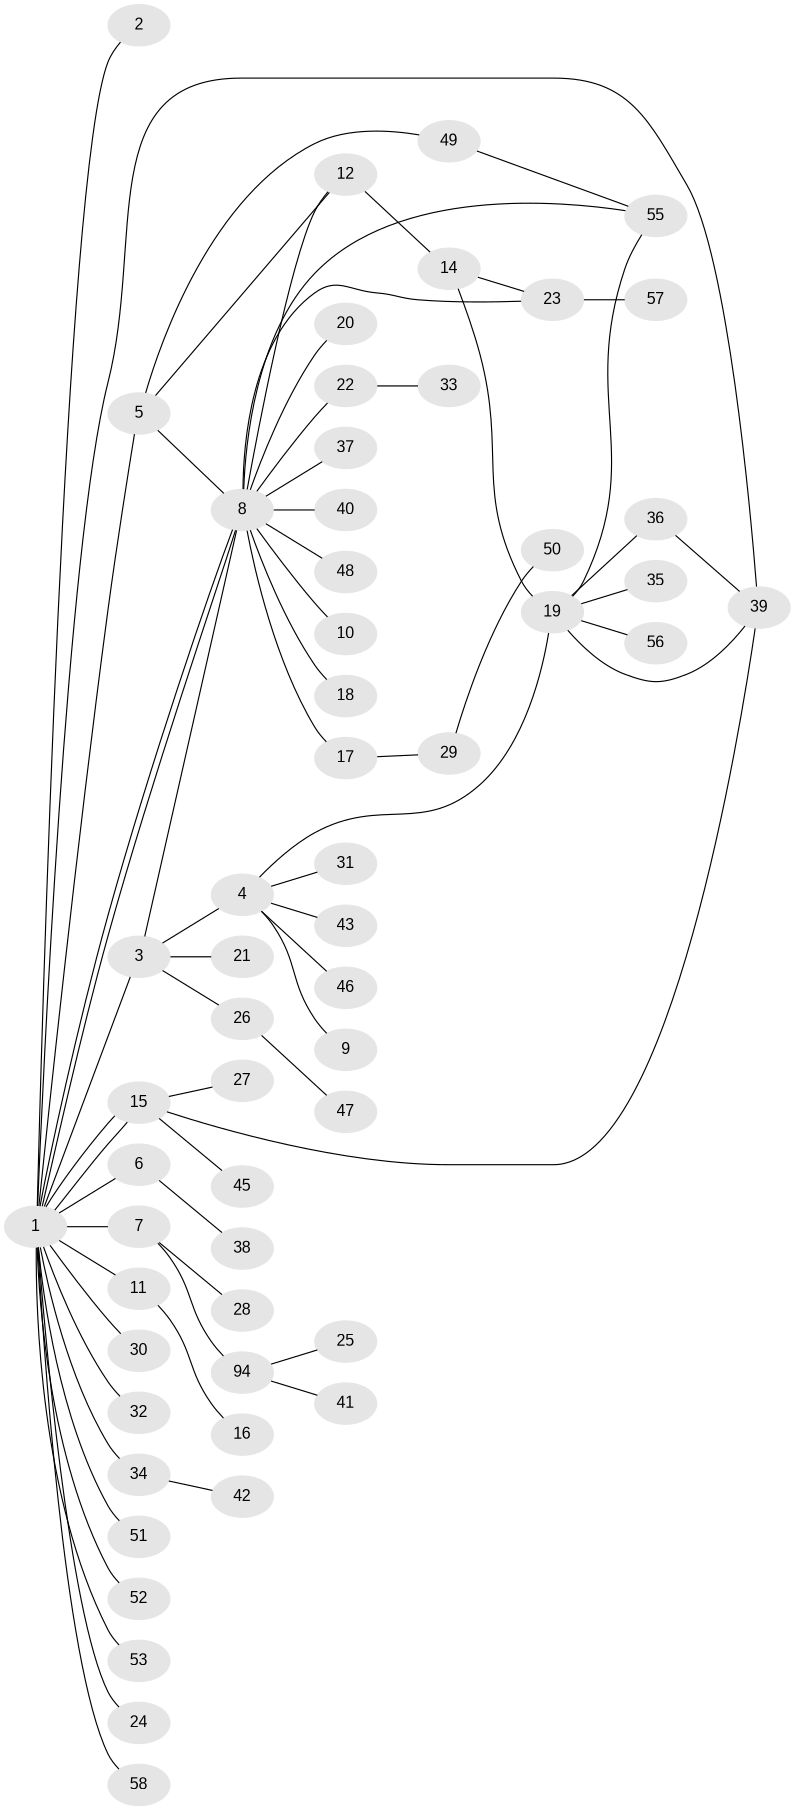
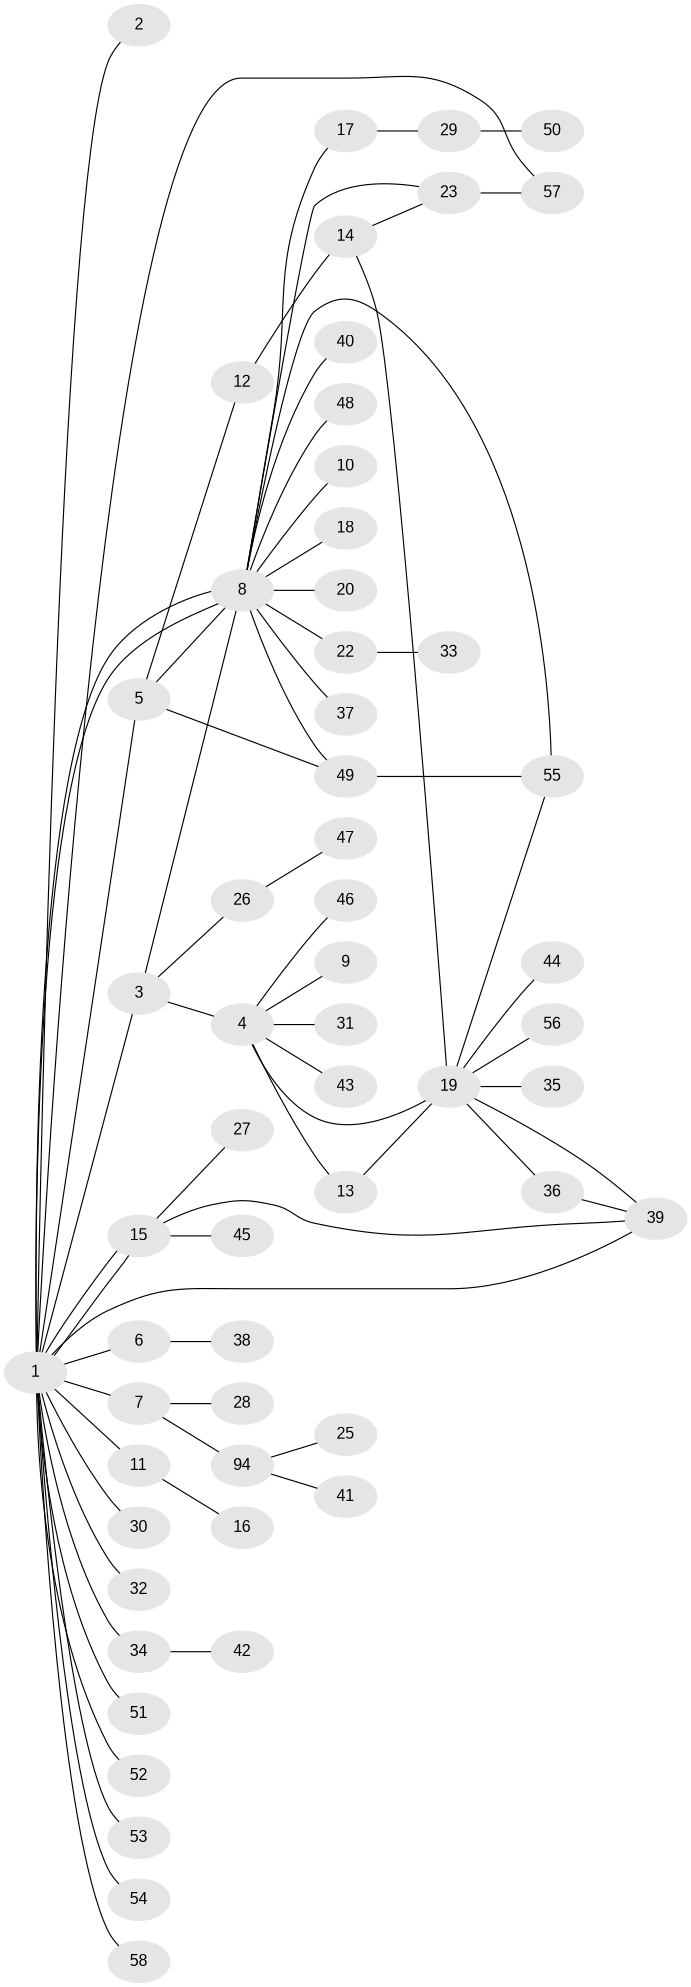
(271, 368) -> (283, 688)
none -> (108, 533)
(242, 957) -> none
none -> (552, 963)
none -> (346, 1192)
(139, 1723) -> (139, 1900)
